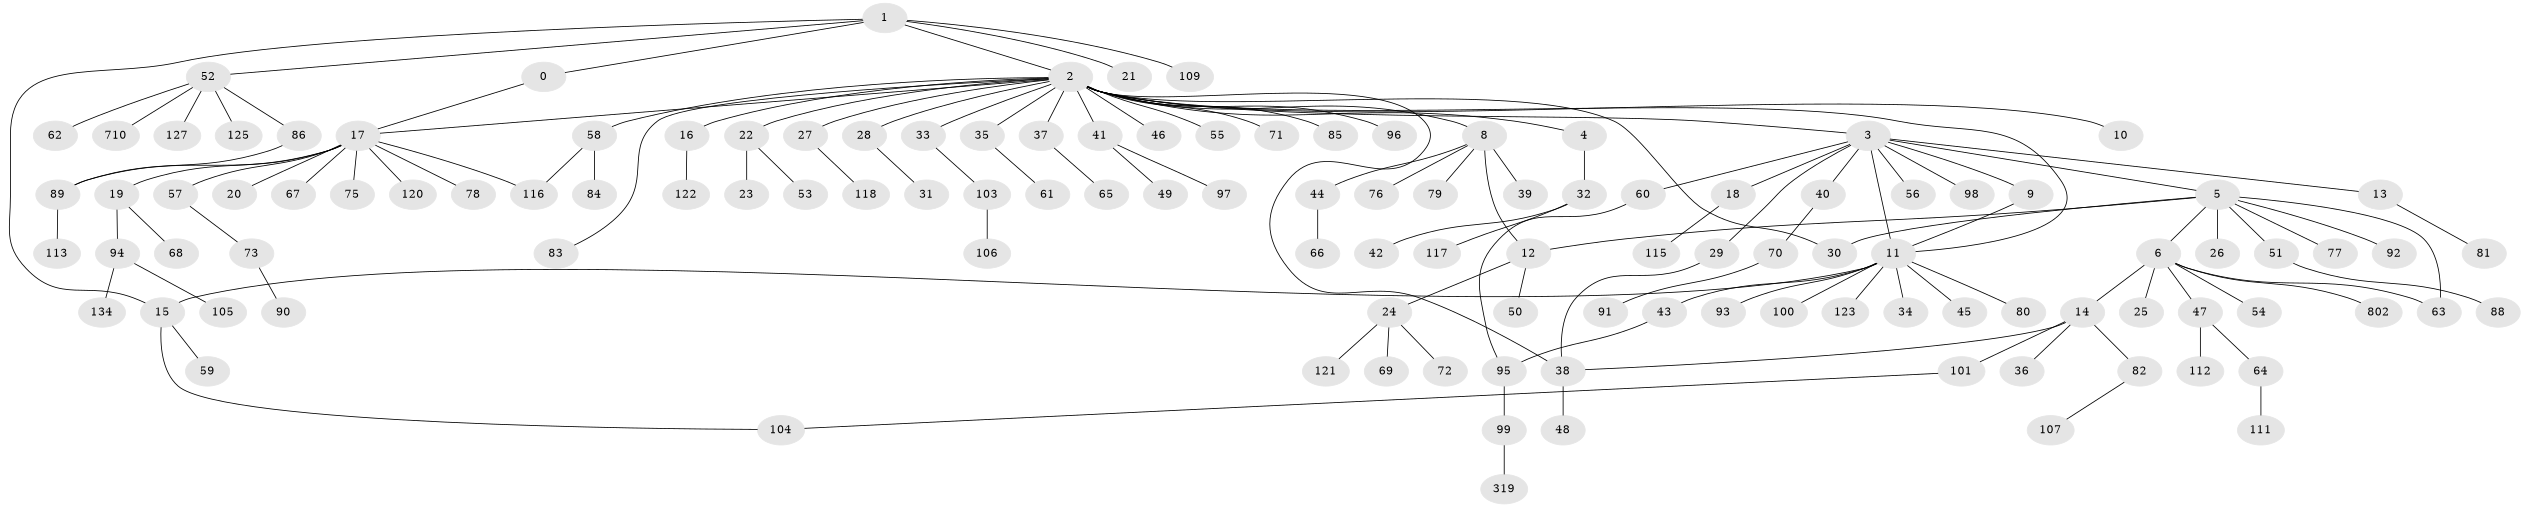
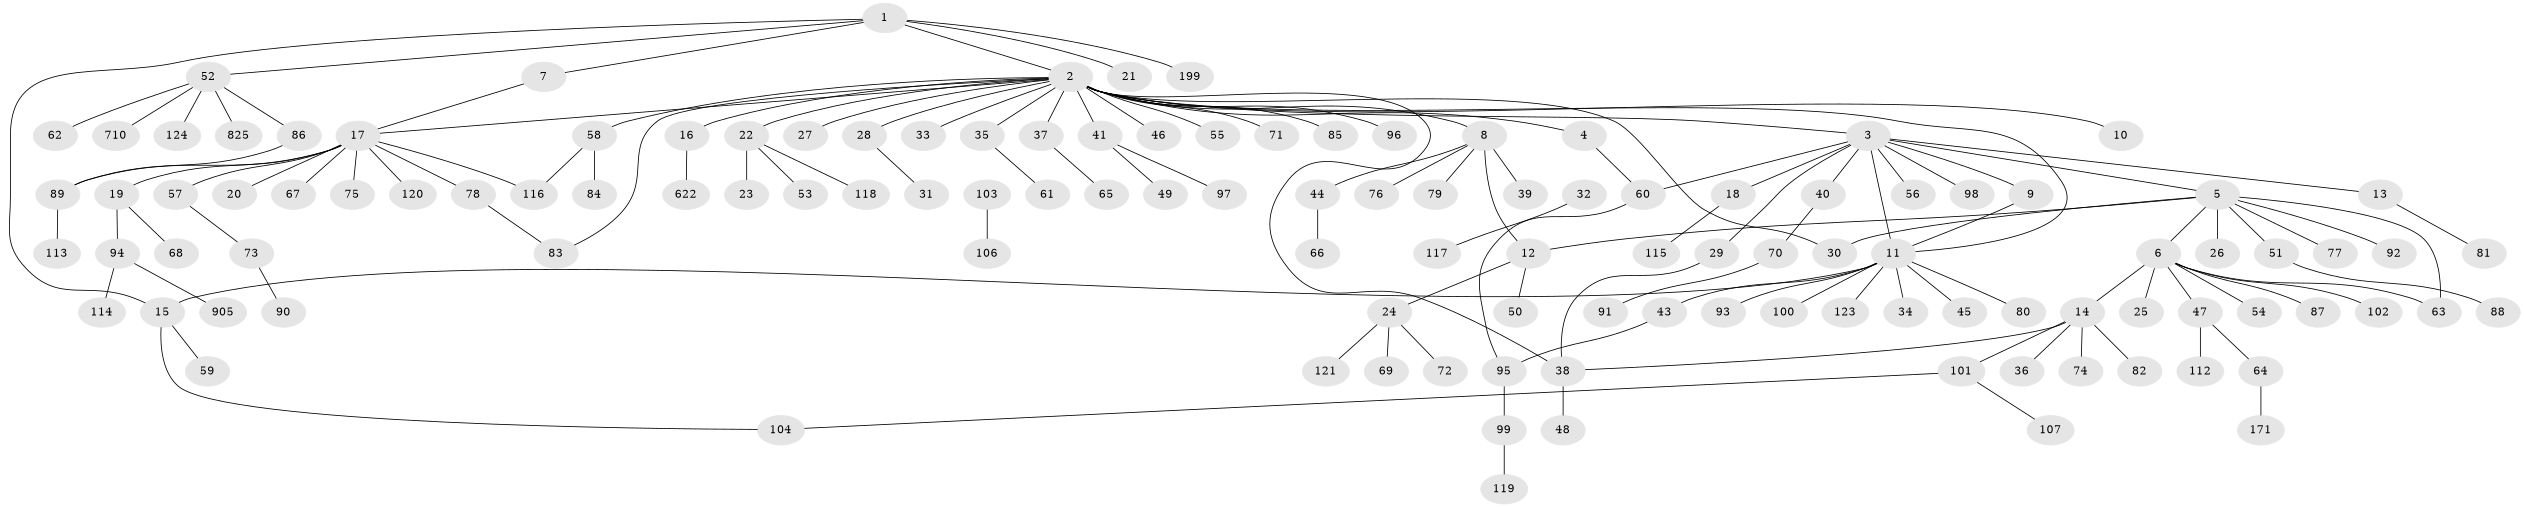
(544, 77) -> (544, 77)
(1190, 77) -> (1190, 77)
(177, 136) -> (177, 136)
(239, 136) -> (239, 136)
(836, 165) -> (806, 165)
(955, 165) -> none
(1584, 165) -> (1614, 165)
(686, 195) -> (686, 195)
none -> (515, 224)
(1377, 254) -> none
(102, 312) -> (102, 312)
(223, 312) -> (223, 312)
none -> (2318, 312)
(2379, 312) -> (2379, 312)
none -> (2081, 371)
(2095, 401) -> (2006, 401)
(2261, 430) -> (2261, 430)
(1504, 489) -> (1504, 489)
